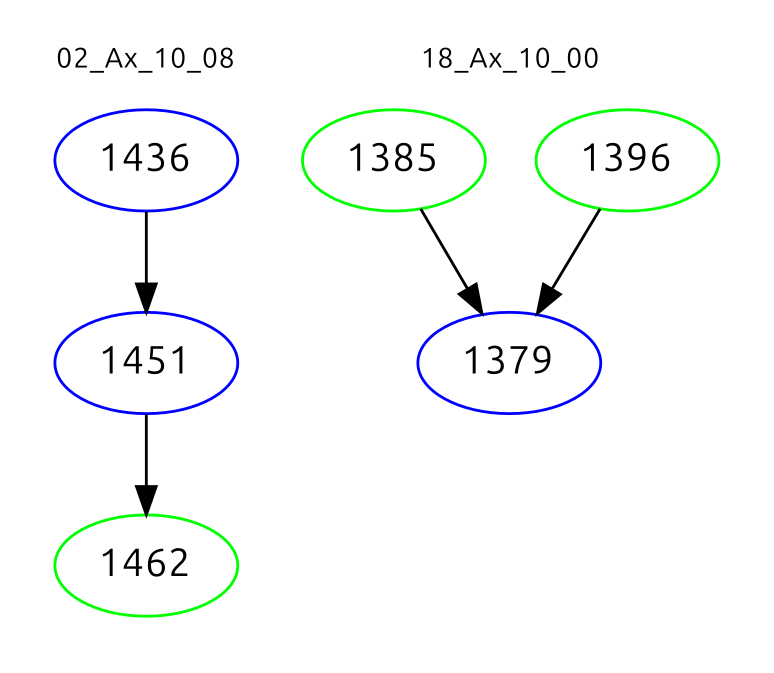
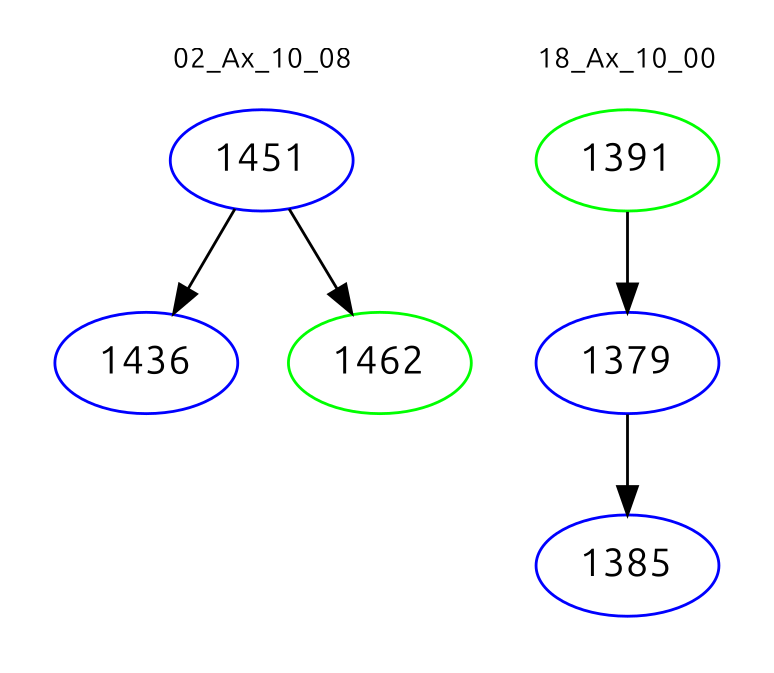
(394, 160) -> (627, 566)
(627, 160) -> (627, 160)
(146, 248) -> (211, 249)
(444, 249) -> (627, 450)
